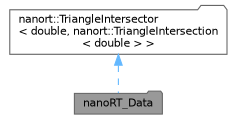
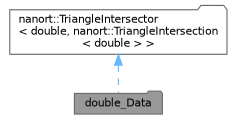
(118, 104) -> (118, 104)
